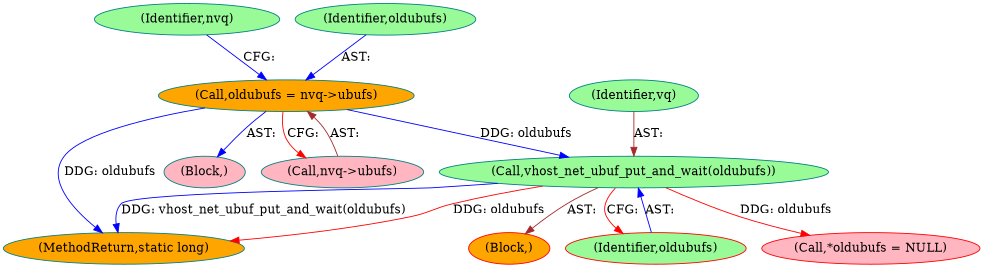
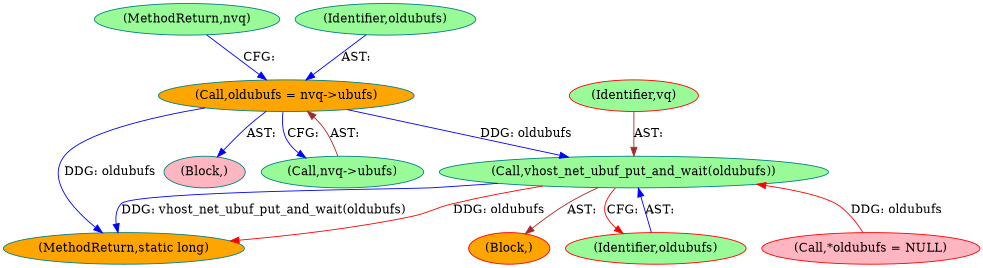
(187, 19) -> (187, 19)
(634, 96) -> (634, 96)
(285, 135) -> (285, 135)
(342, 172) -> (342, 172)
(732, 214) -> (821, 197)
